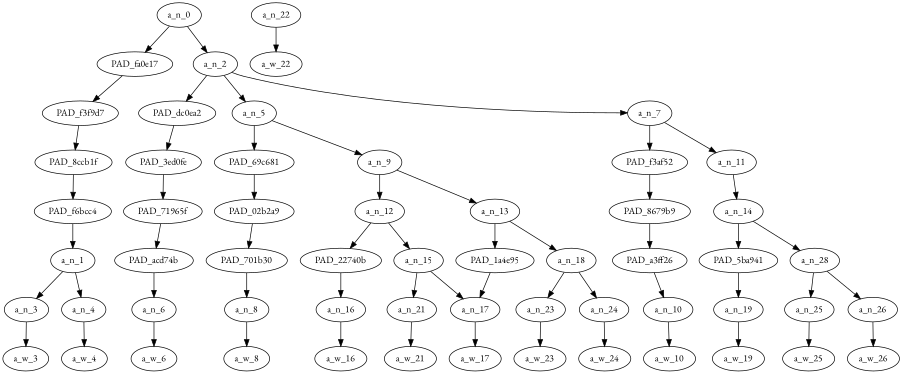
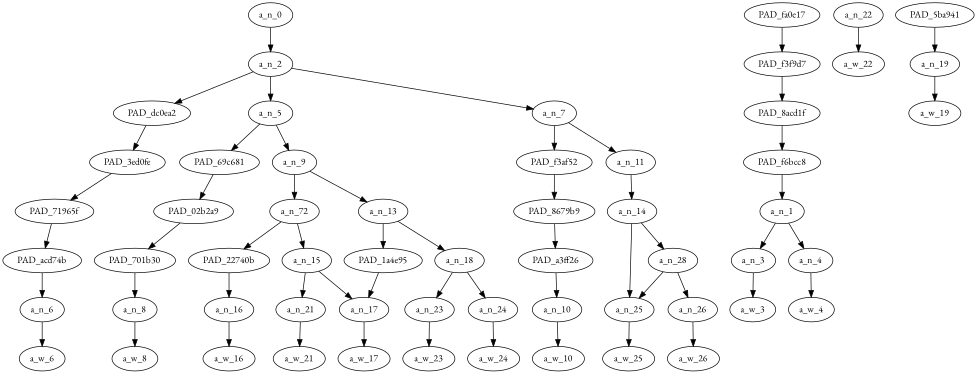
(160, 37) -> none
(74, 162) -> (782, 113)
(73, 211) -> (782, 162)
(380, 211) -> (294, 211)
(738, 233) -> (631, 257)
